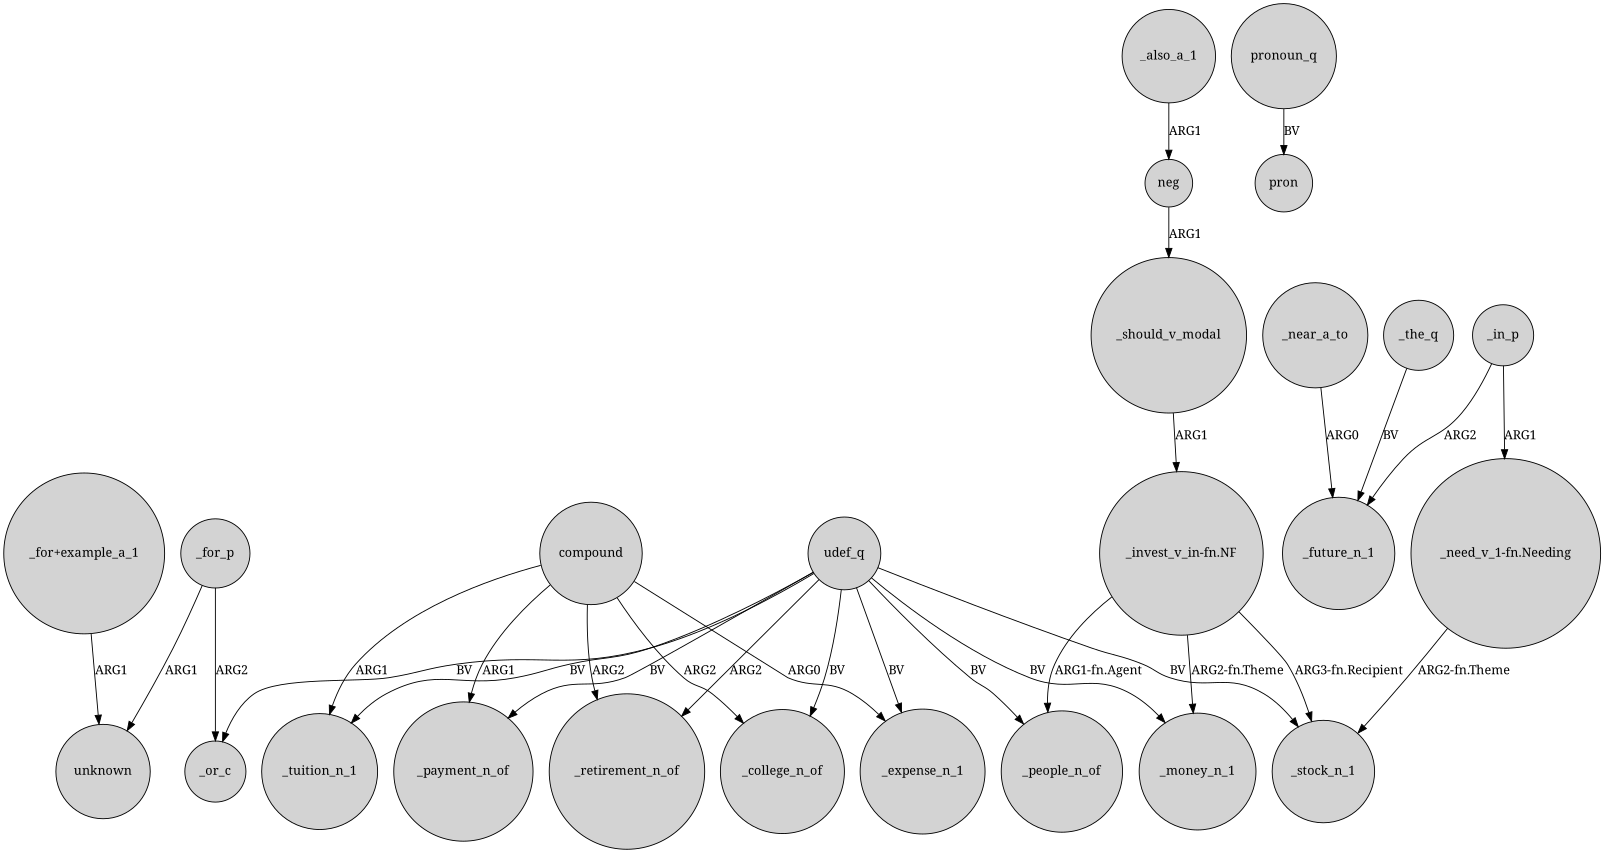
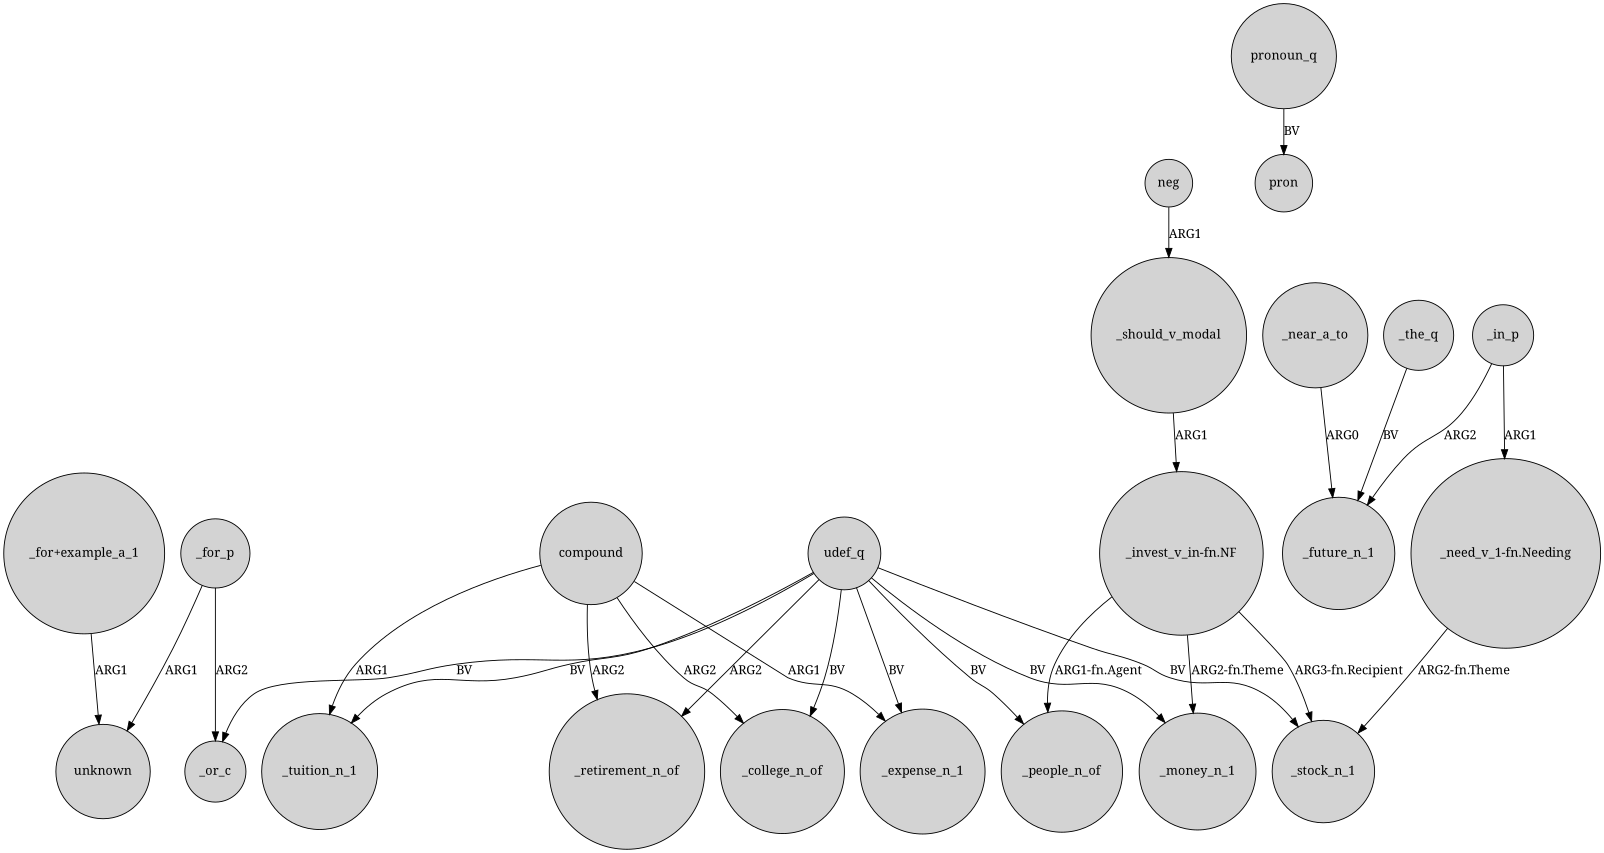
(1169, 56) -> none
(804, 671) -> (804, 671)
(463, 772) -> none
